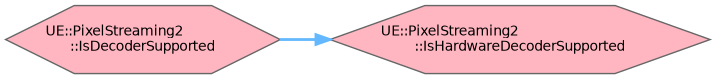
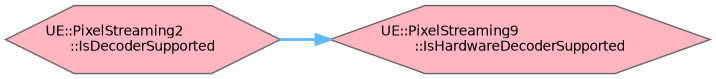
(520, 40) -> (520, 40)
